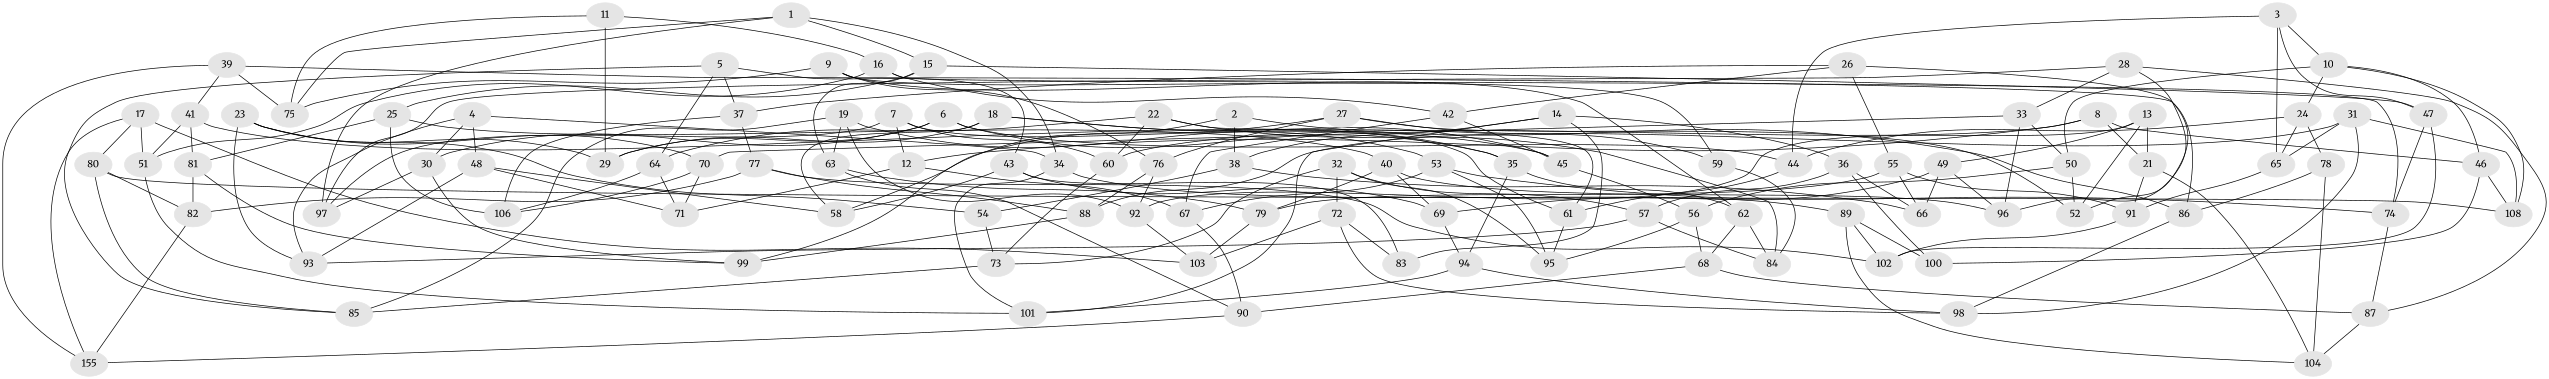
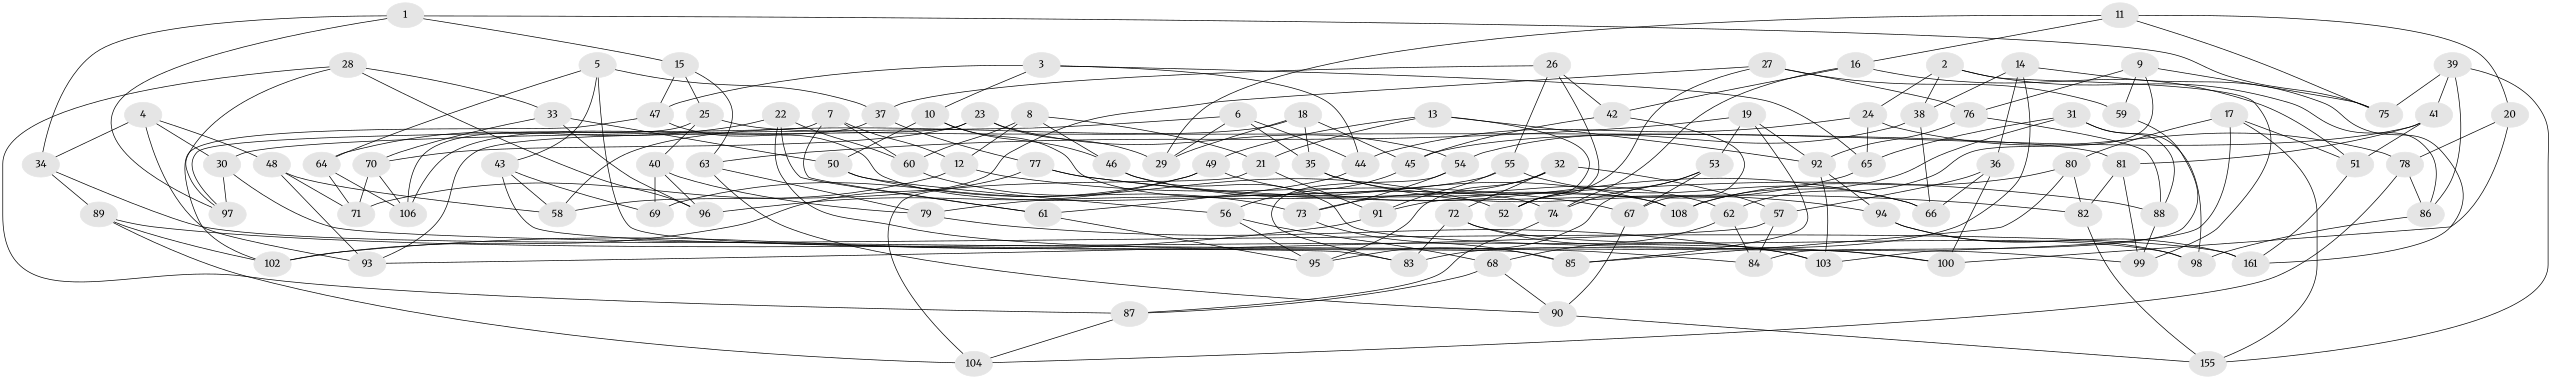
(2315, 91) -> (1908, 89)
none -> (2510, 115)
none -> (1272, 211)
(1453, 242) -> (1849, 190)
(1028, 314) -> (2251, 264)
